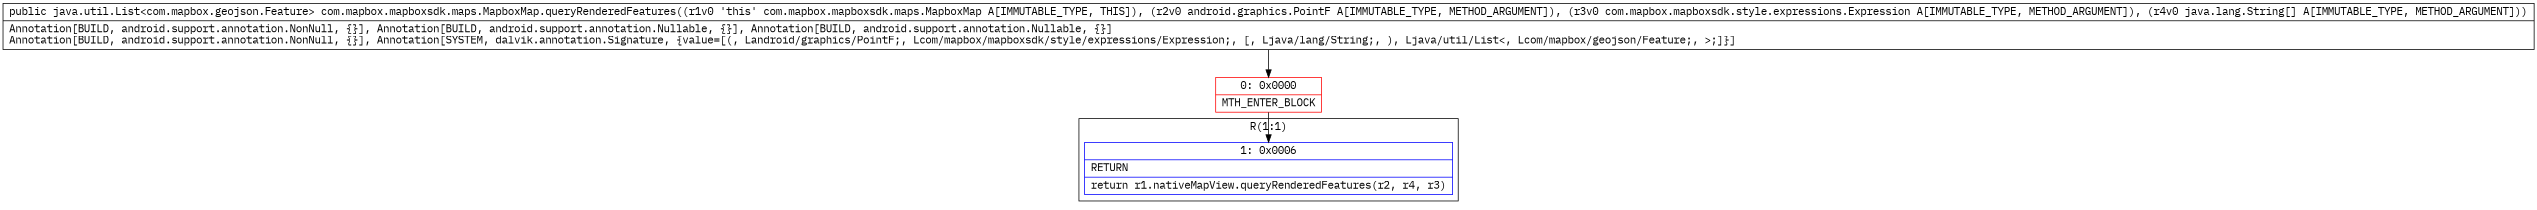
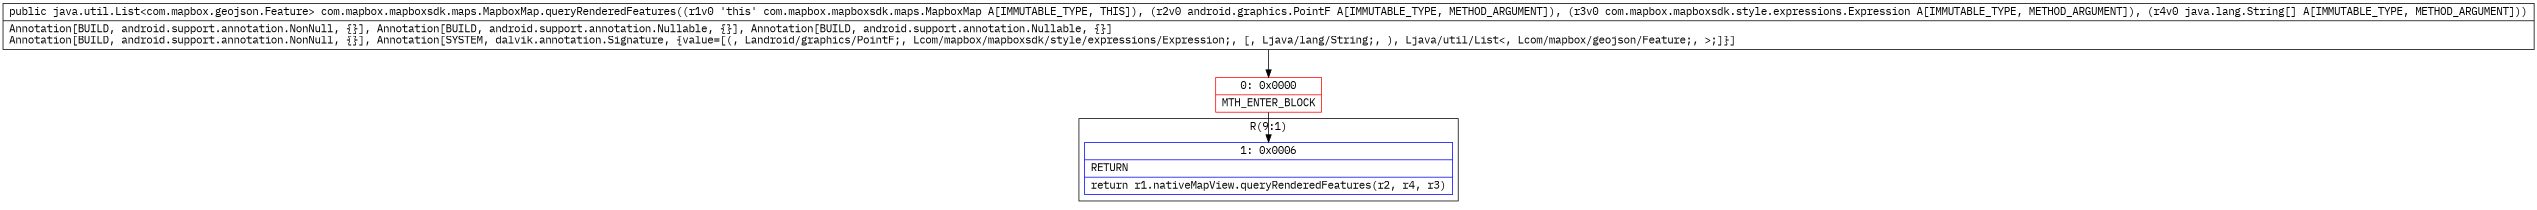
(1269, 127) -> (1269, 127)
